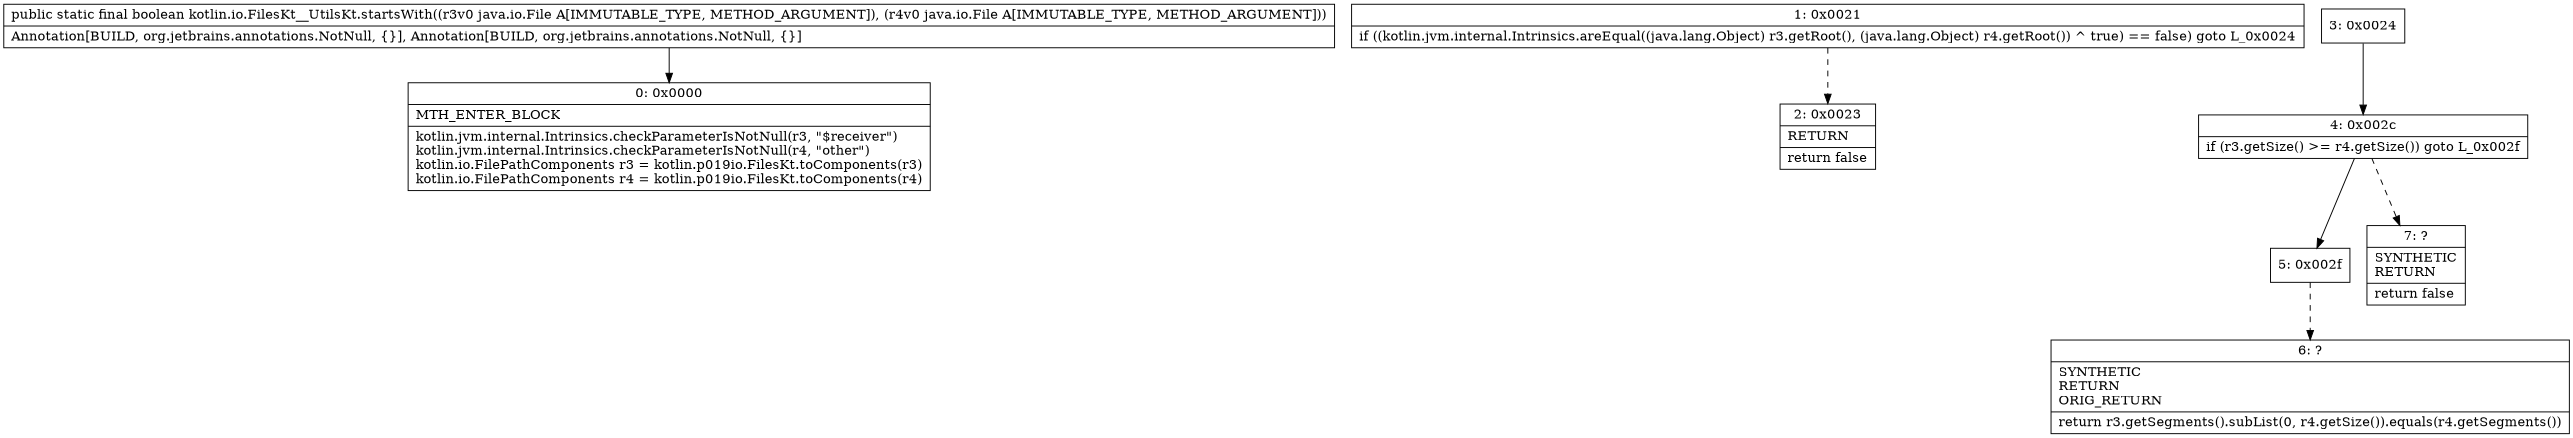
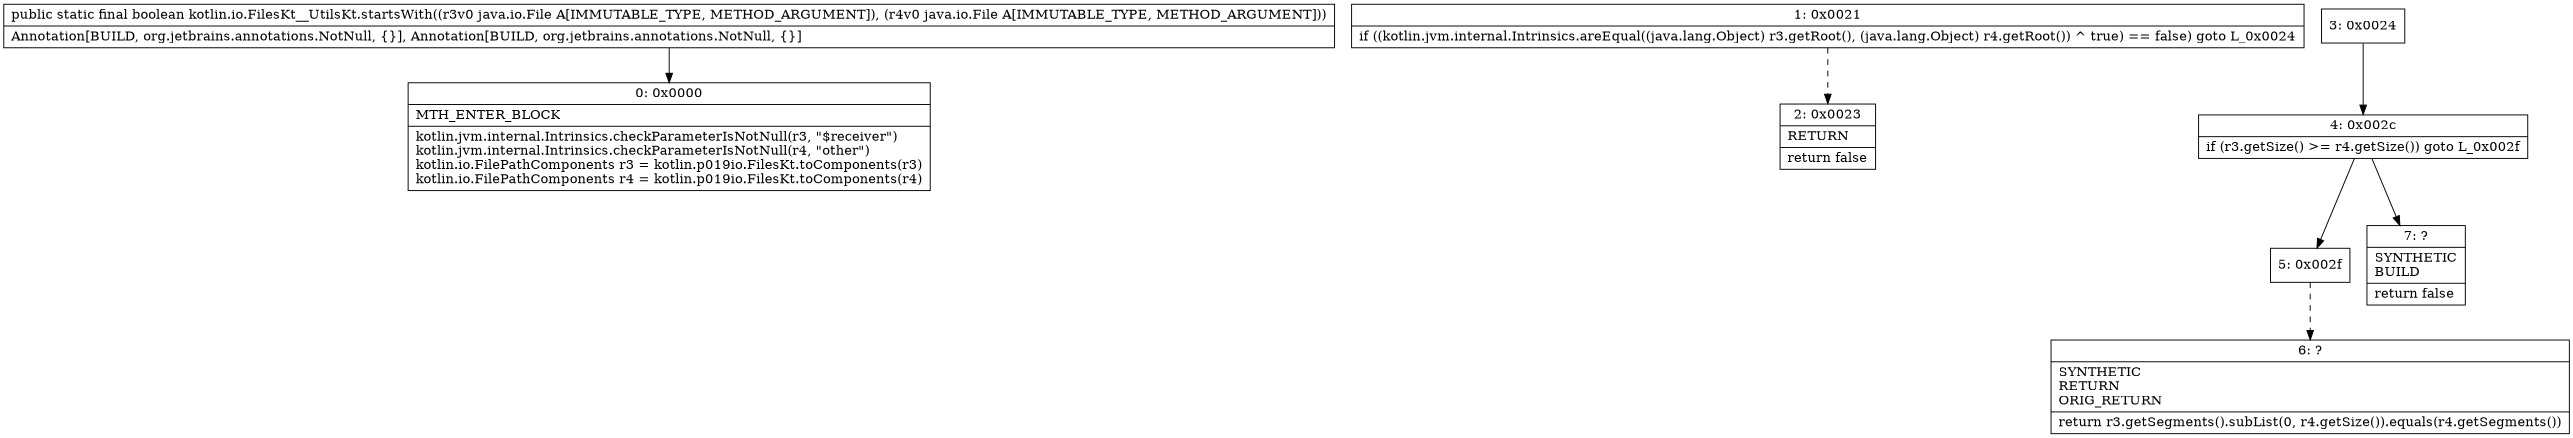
(2384, 188) -> (2384, 188)
(2405, 272) -> (2398, 272)
